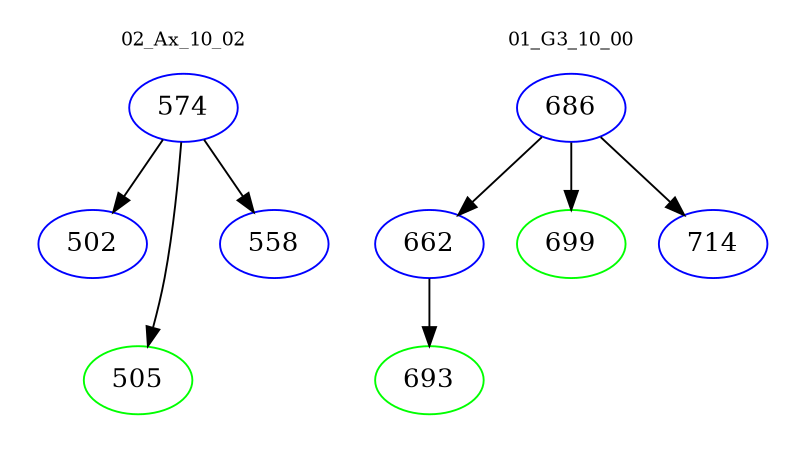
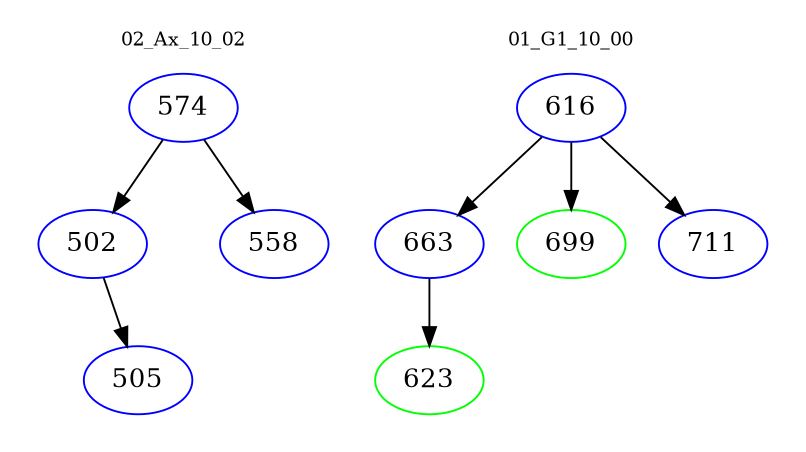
(571, 41) -> (571, 41)
(571, 108) -> (571, 108)
(171, 235) -> (112, 303)
(429, 244) -> (429, 244)
(713, 244) -> (713, 244)
(138, 380) -> (138, 380)
(429, 380) -> (429, 380)
